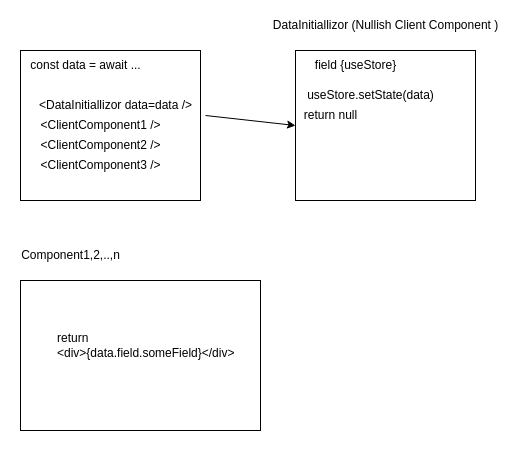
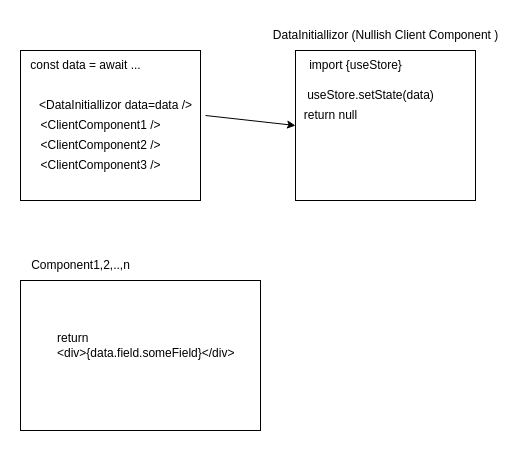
(386, 26) -> (386, 36)
(356, 66) -> (356, 66)
(71, 256) -> (81, 266)
